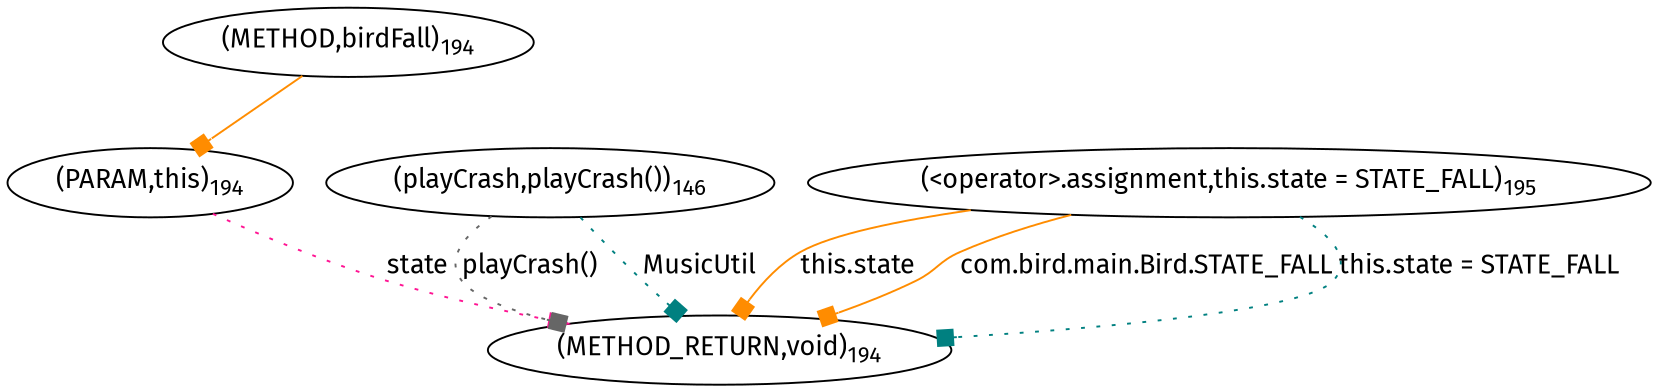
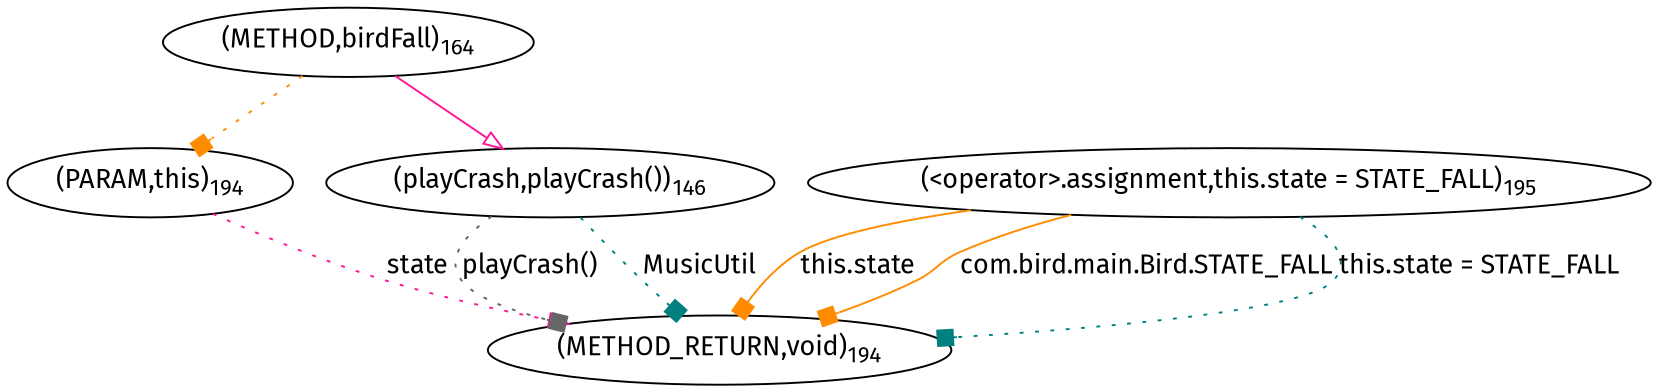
(458, 39) -> (458, 39)
(257, 107) -> (257, 107)
none -> (441, 107)
